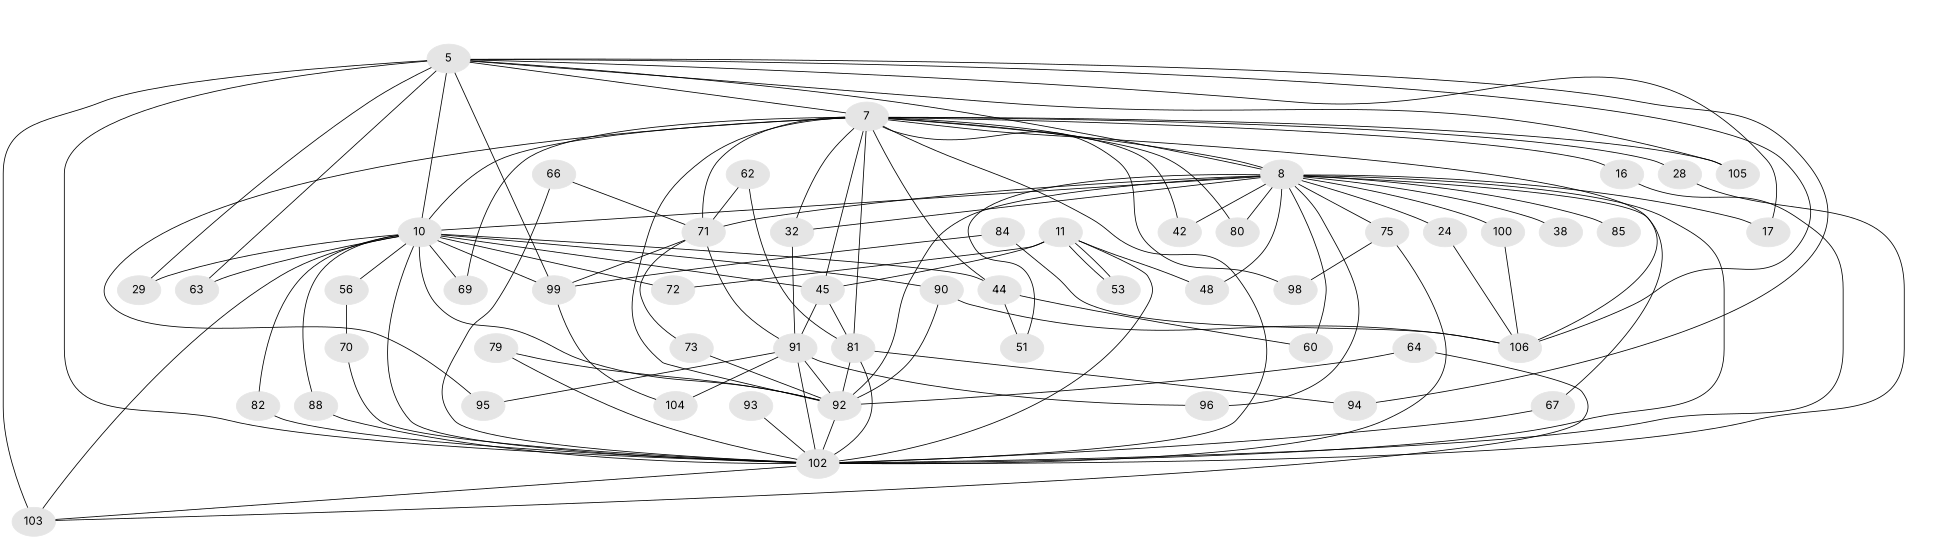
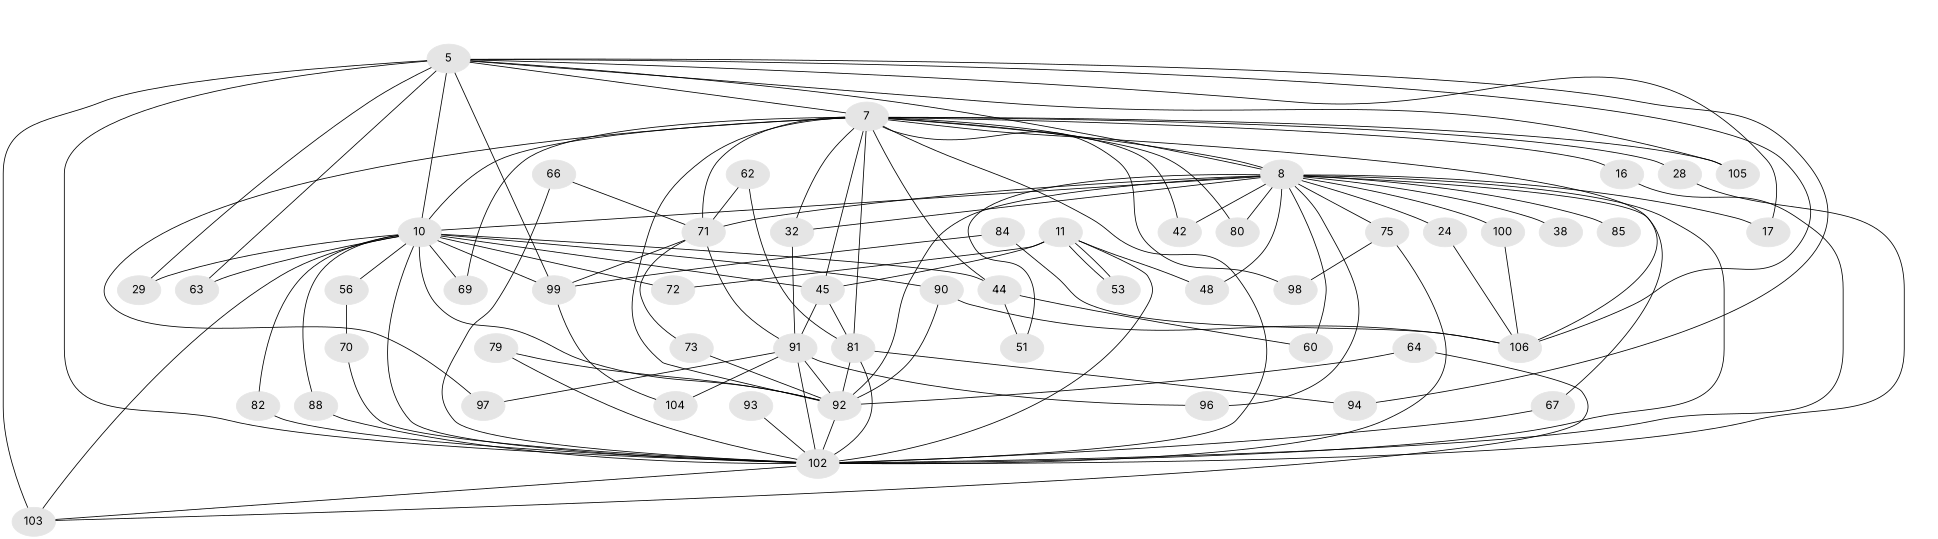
(483, 406) -> (483, 406)
